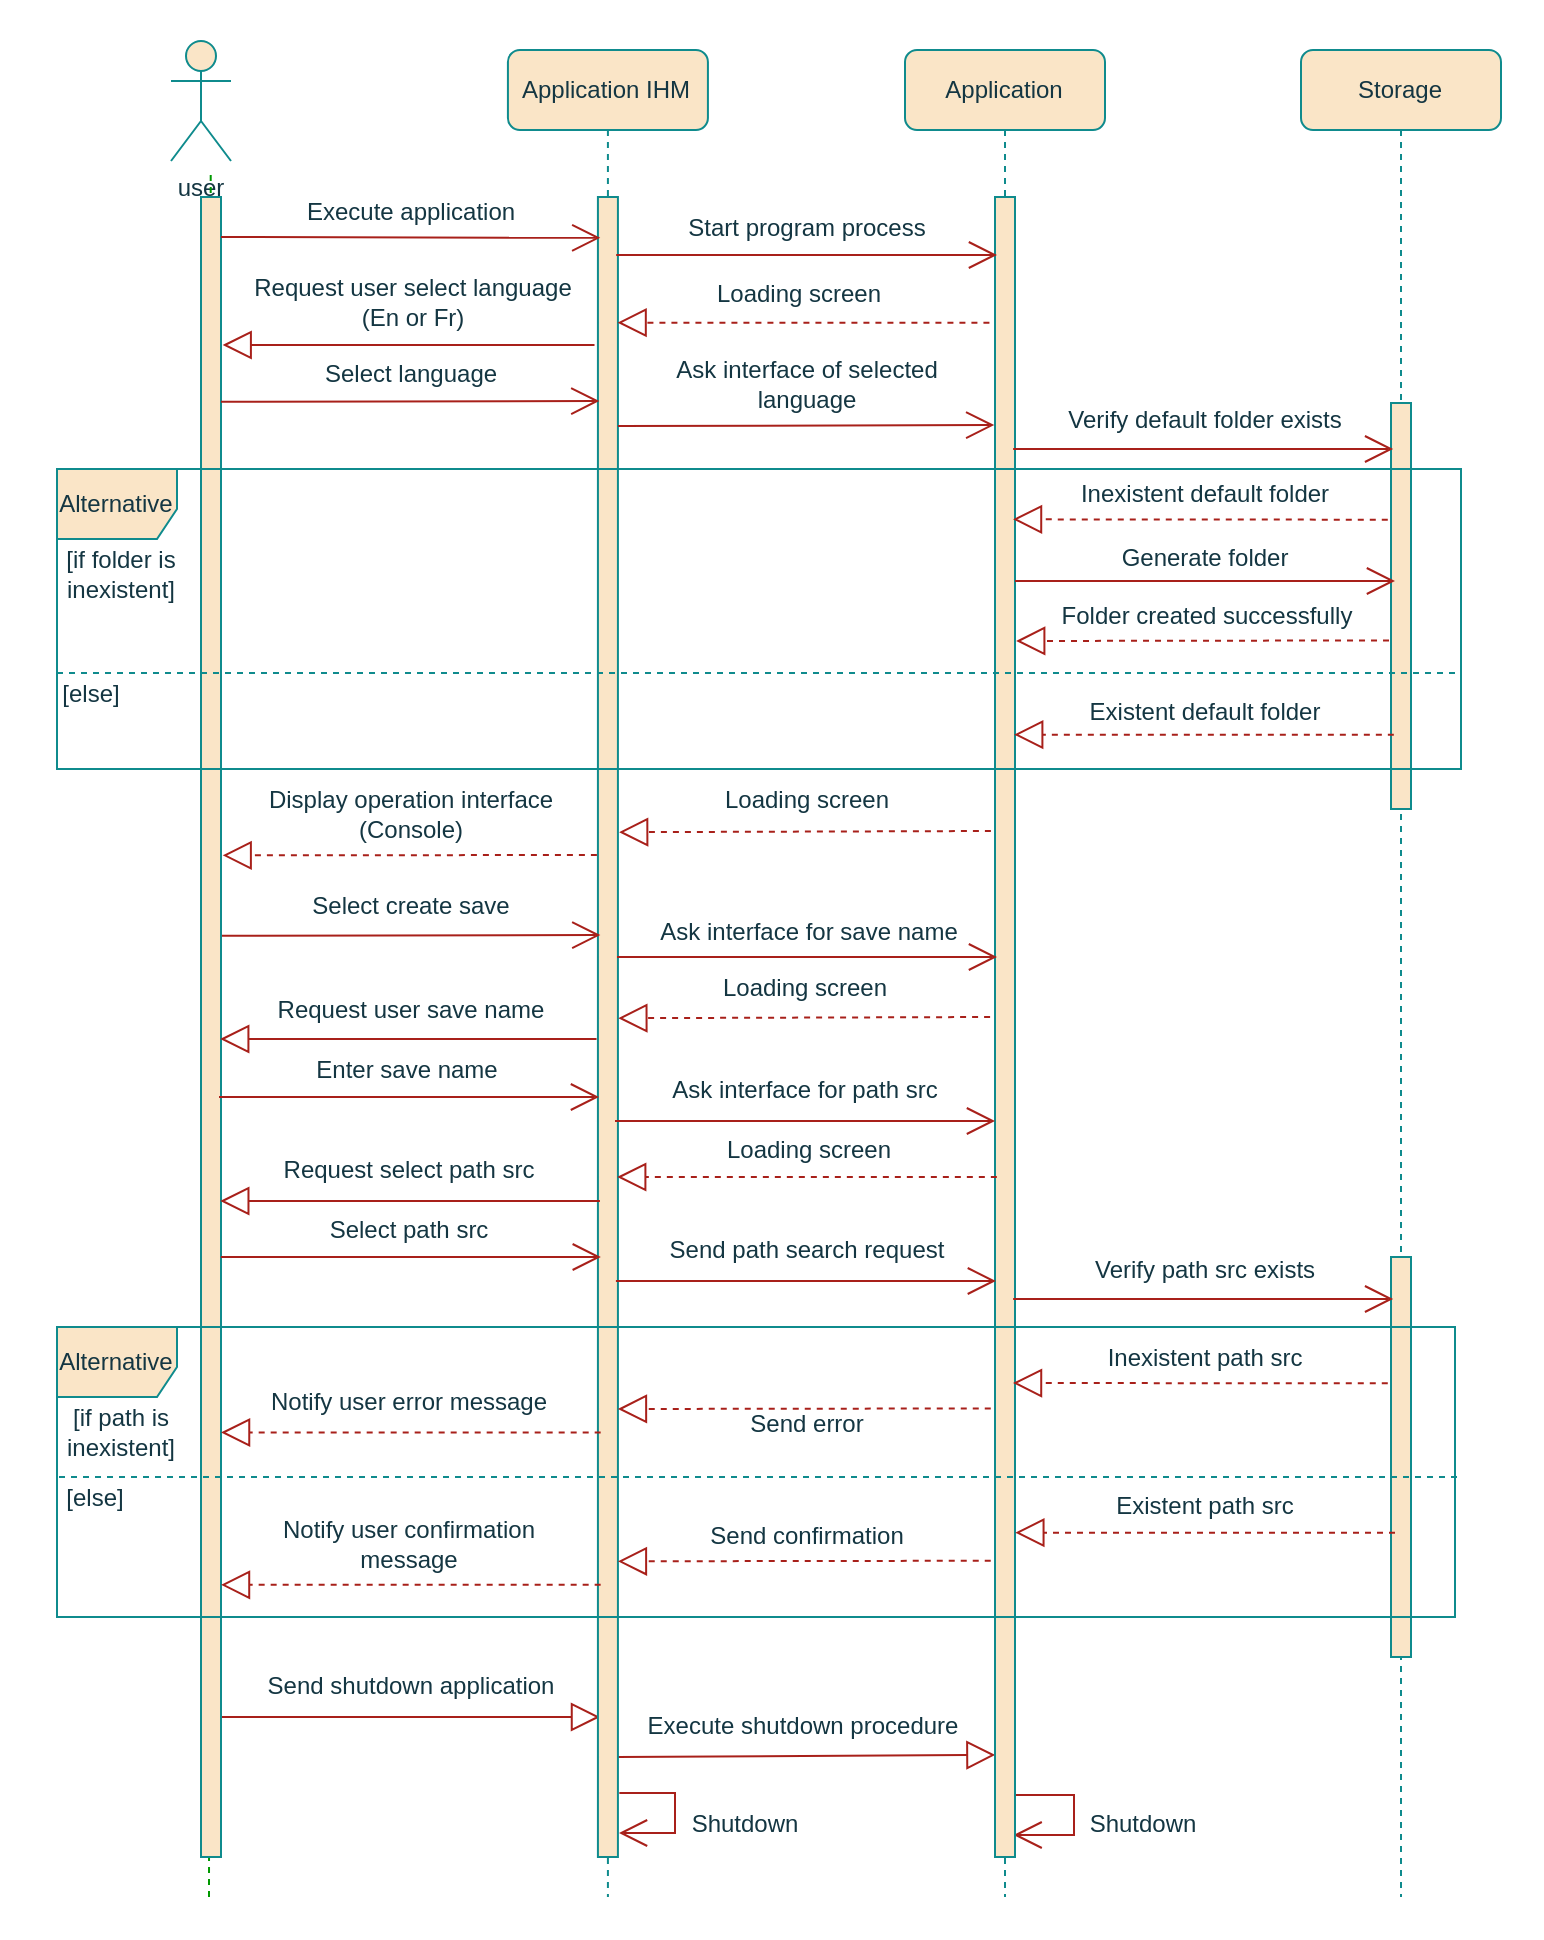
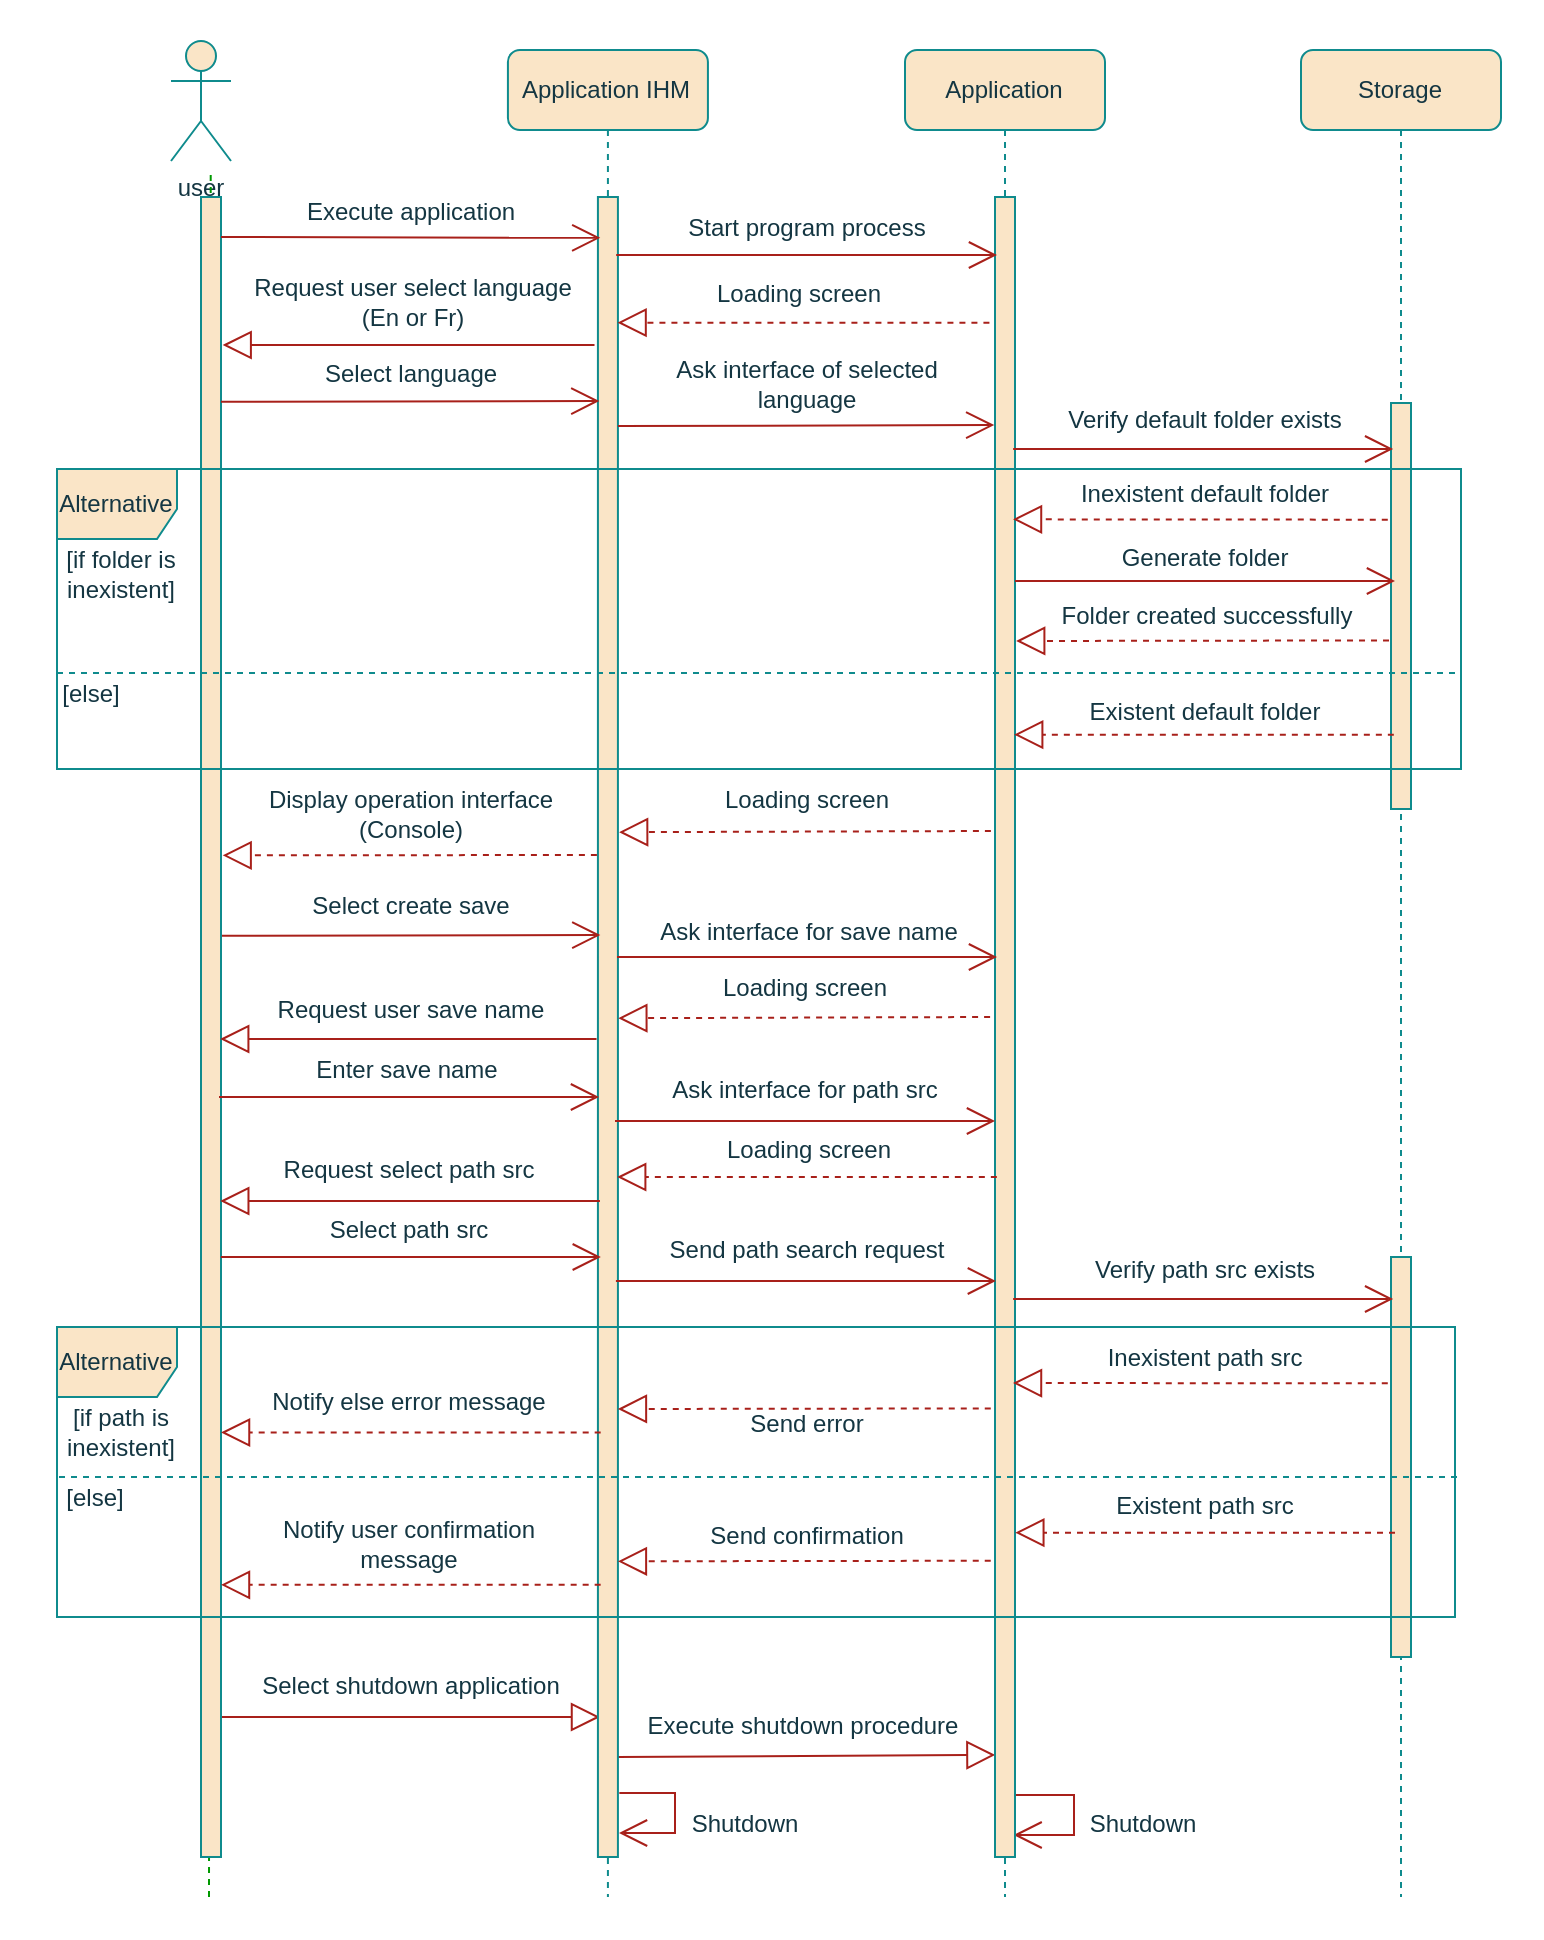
(410, 1403) -> (410, 1403)
(412, 1687) -> (412, 1687)
